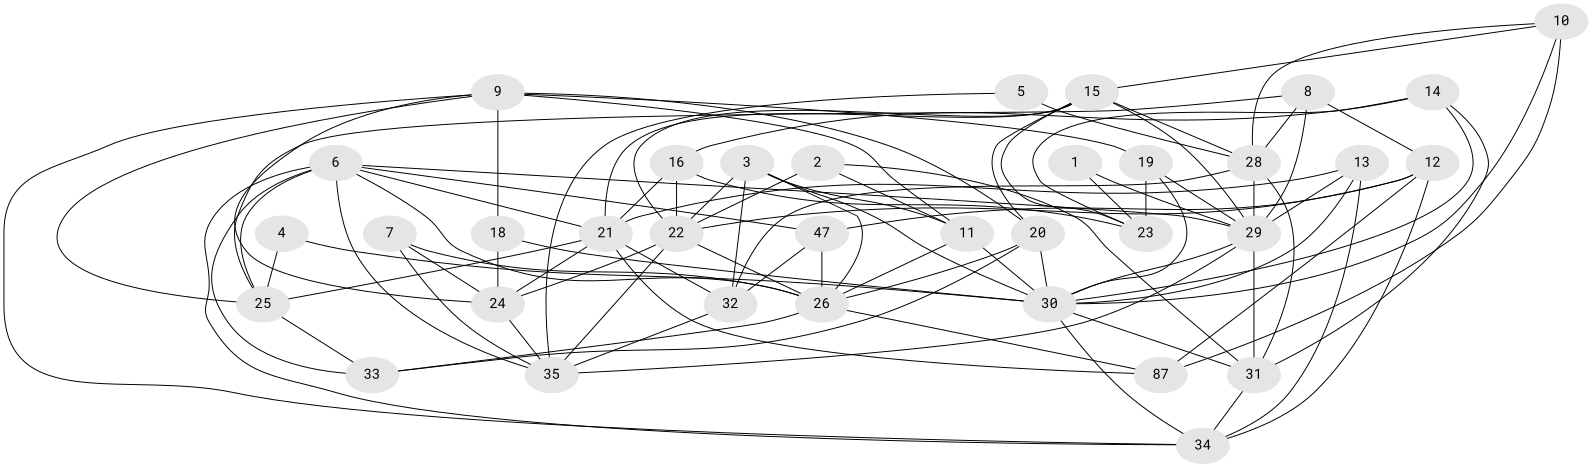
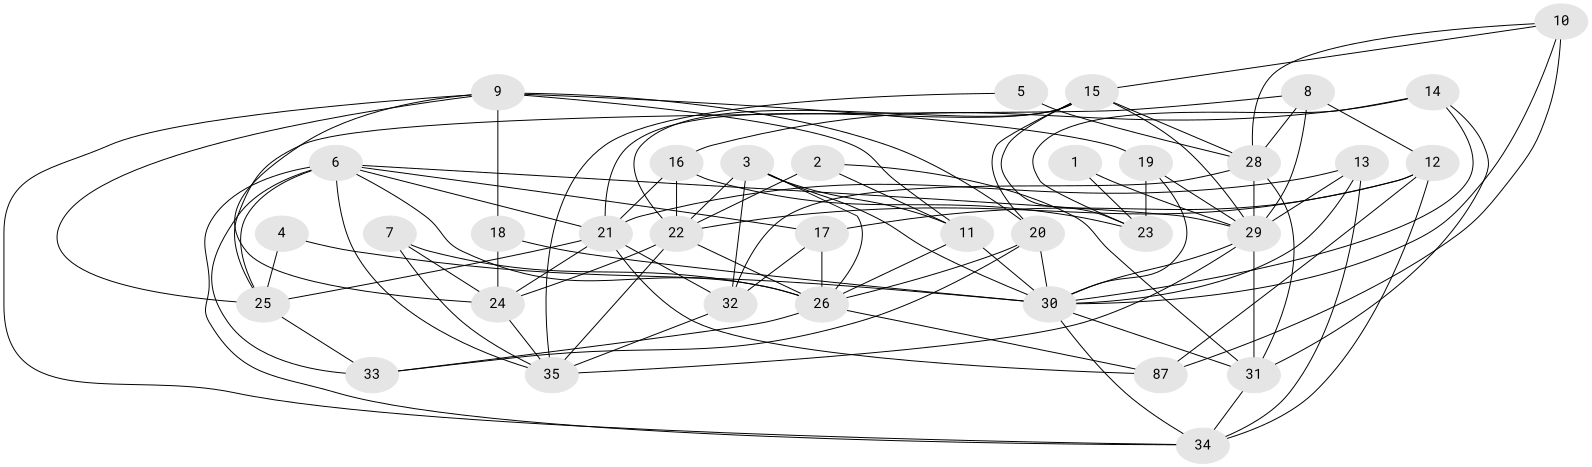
(822, 234) -> (822, 234)
